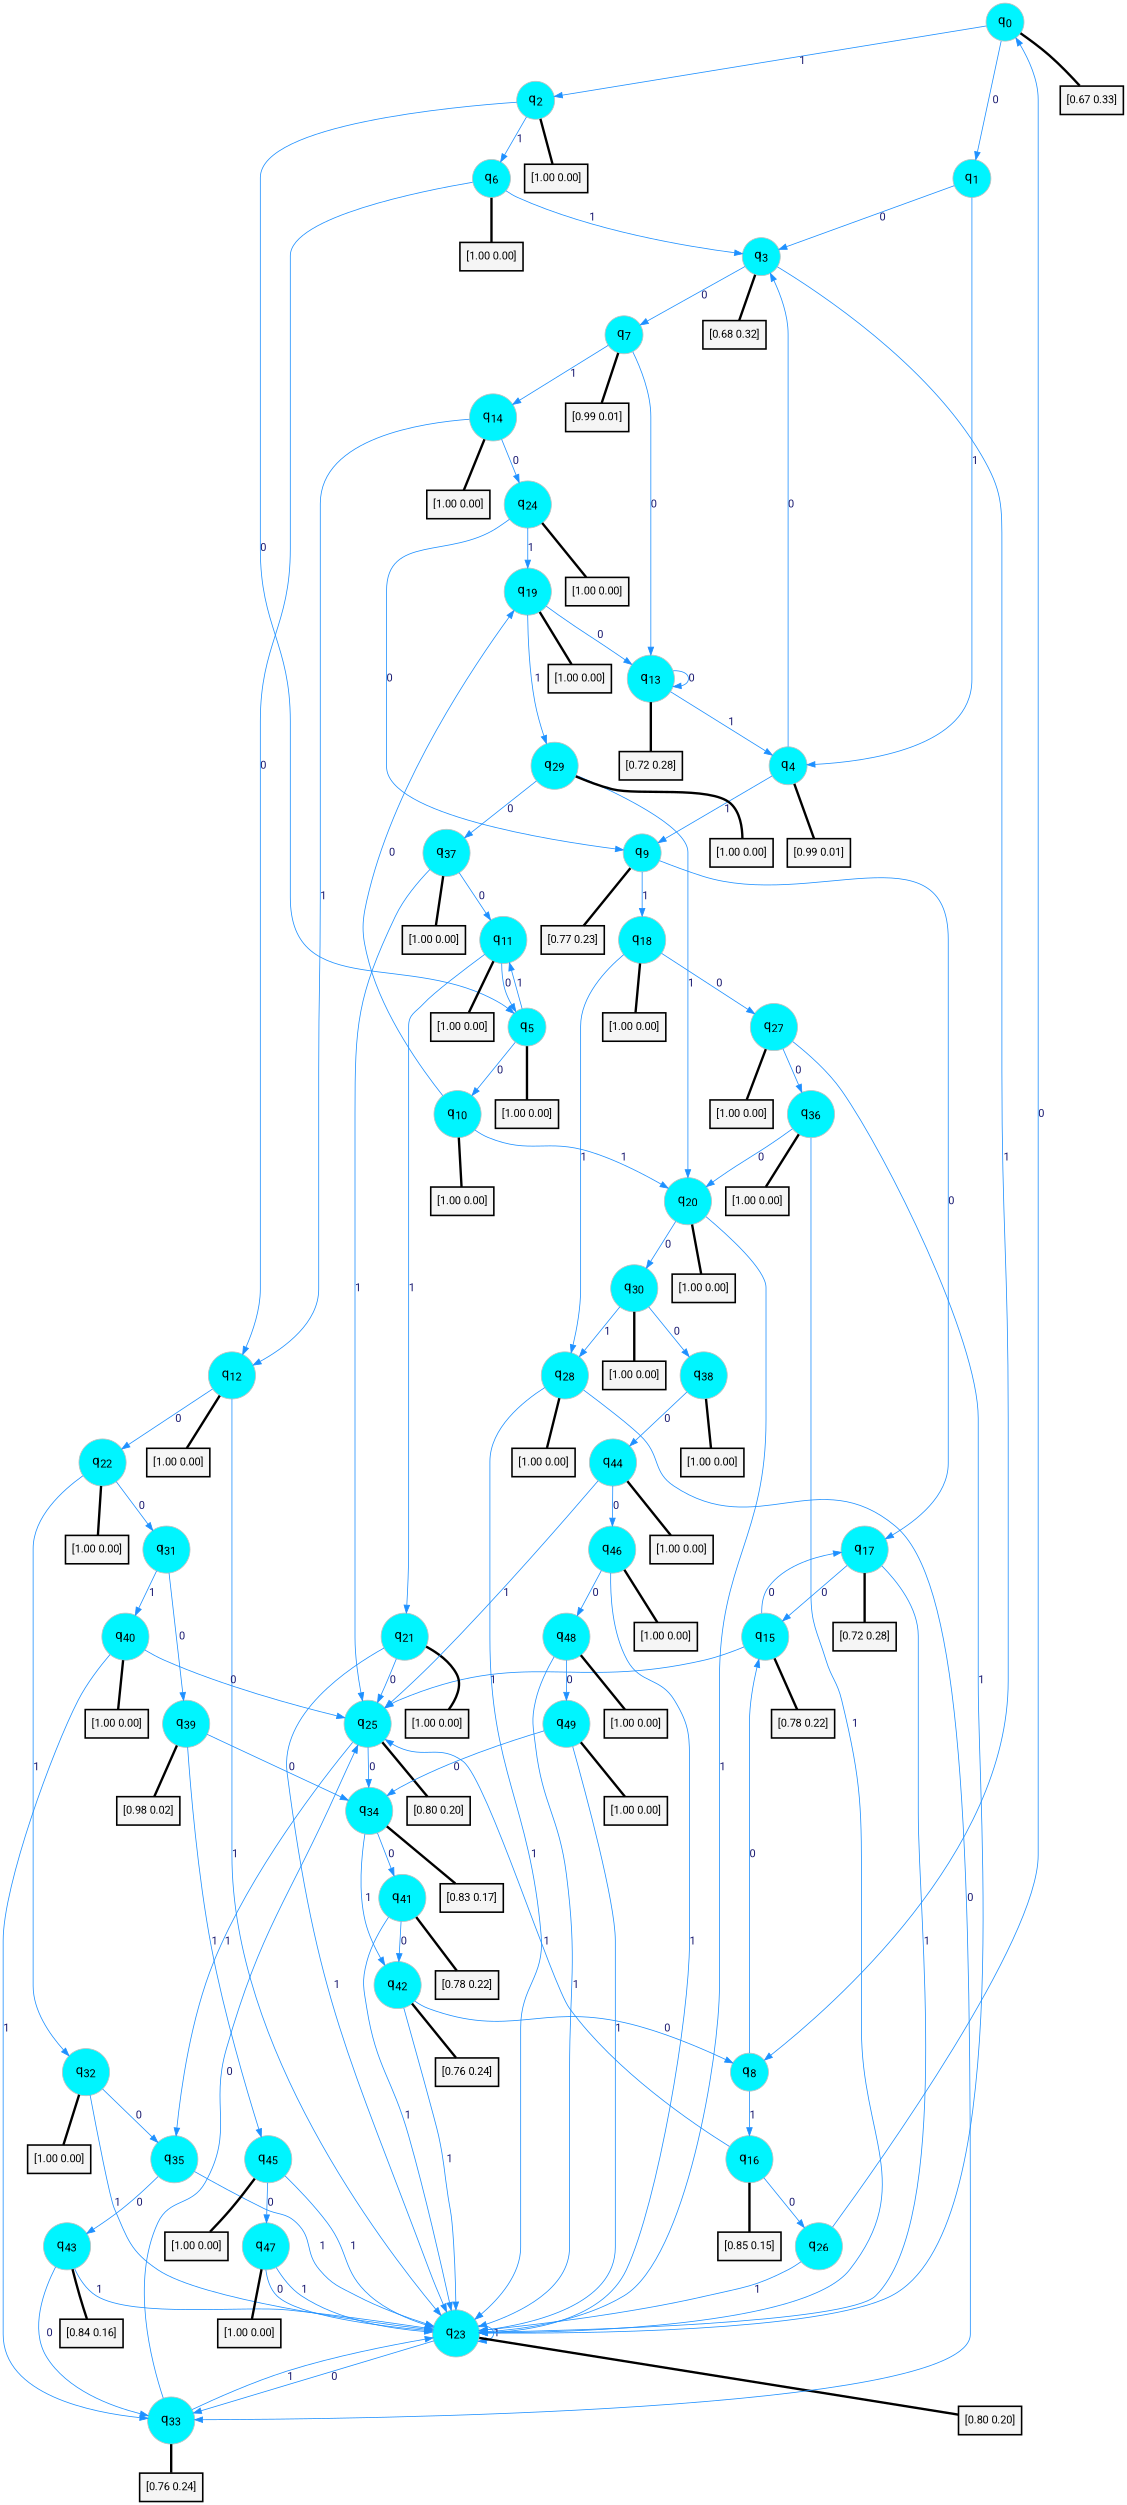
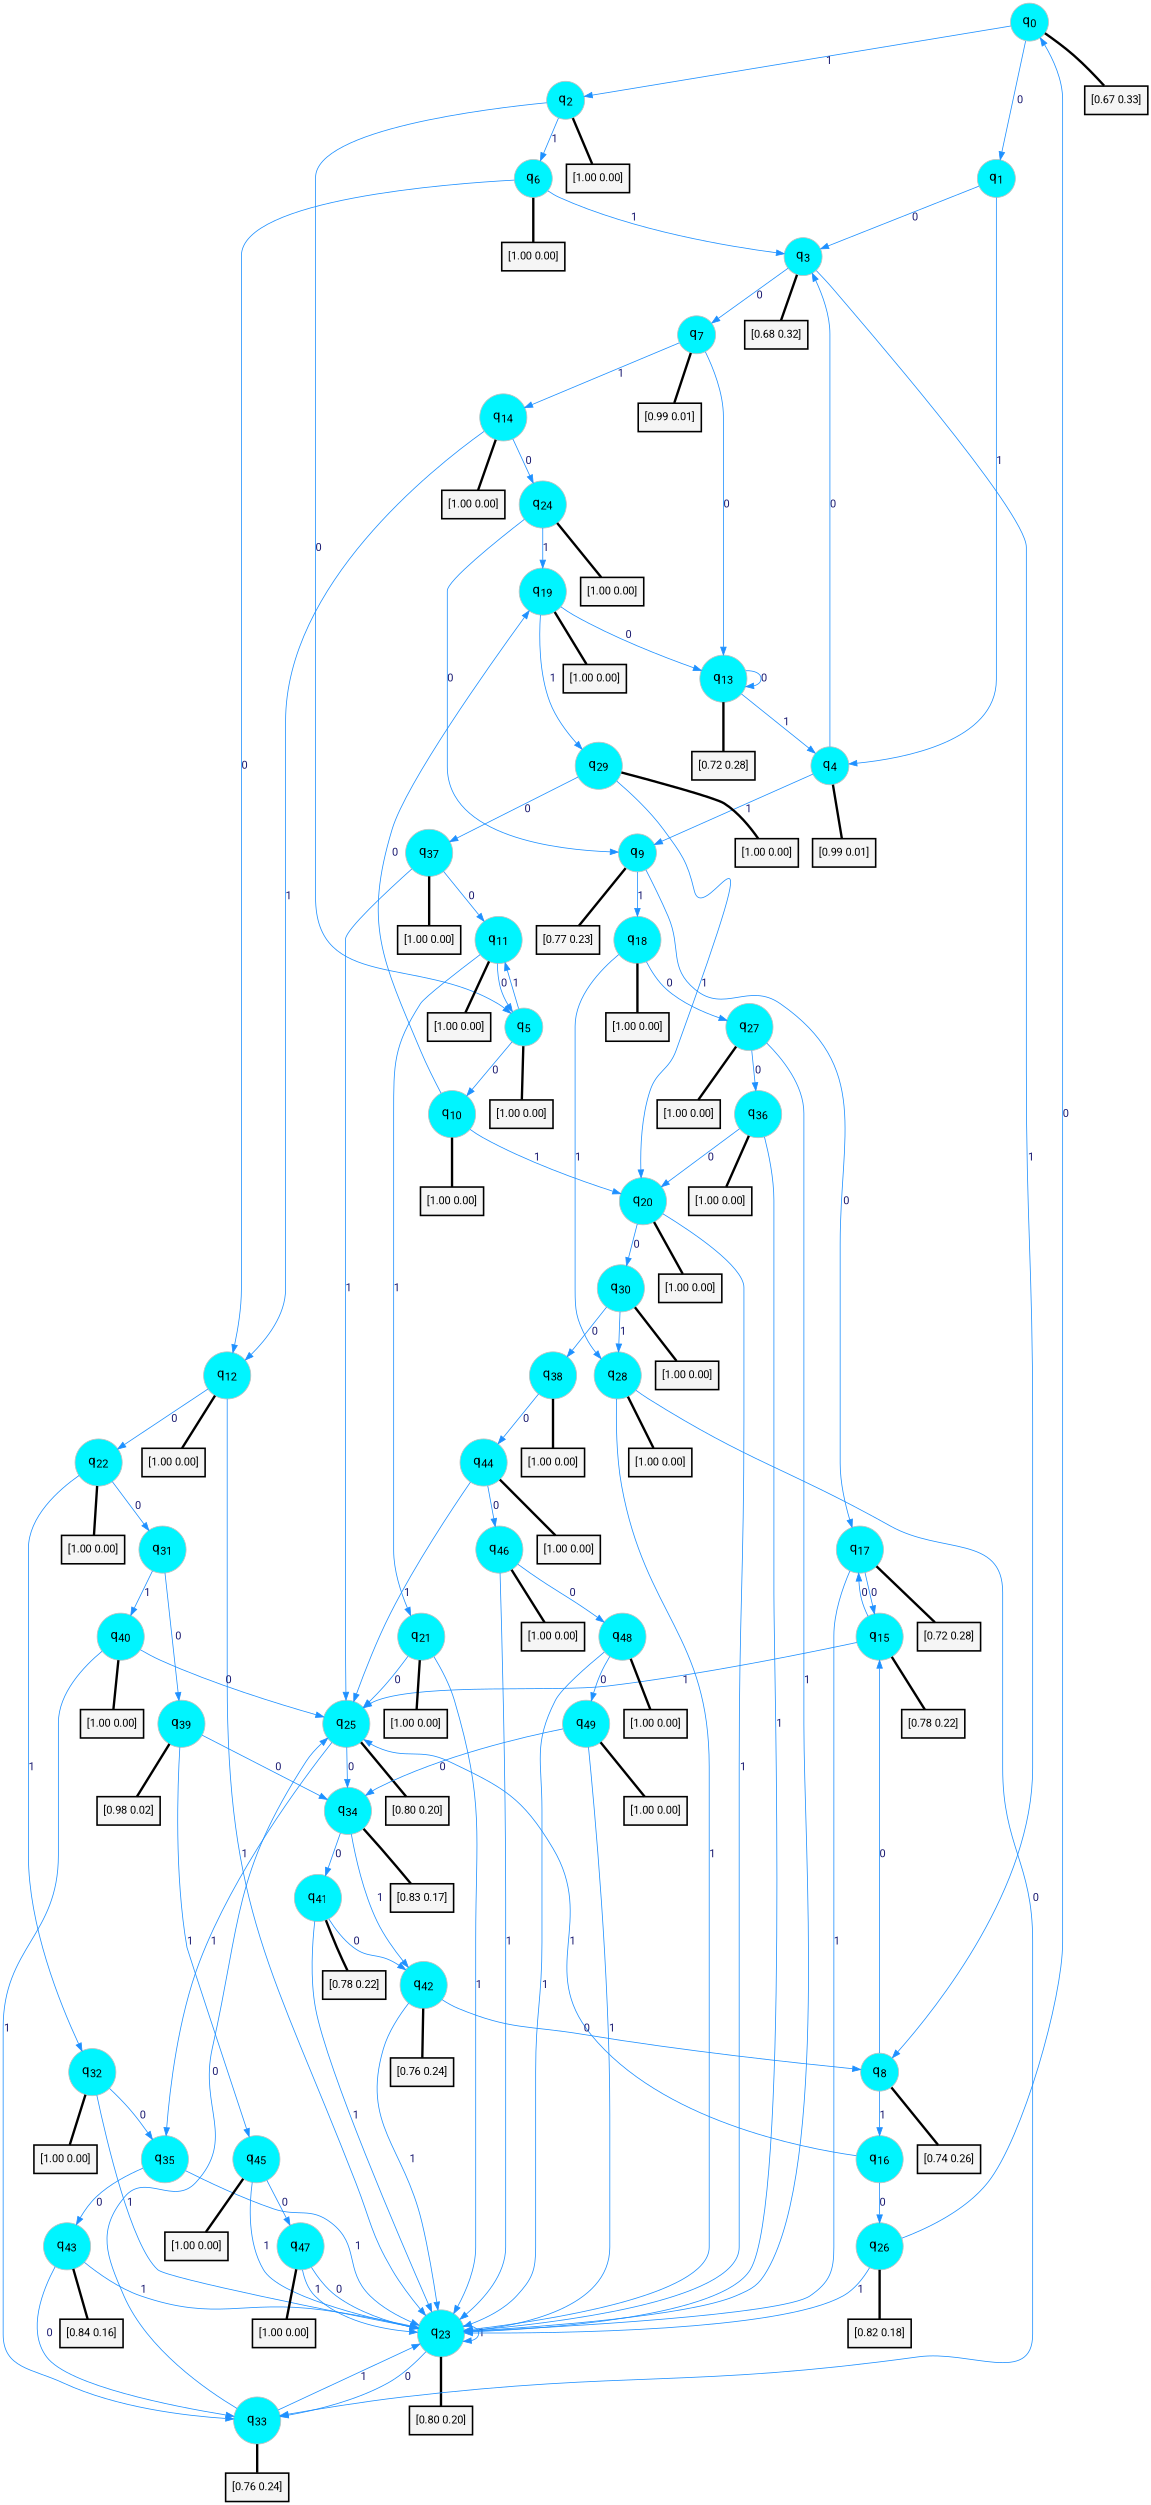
none -> (949, 2159)
(749, 2246) -> none
none -> (880, 2333)
